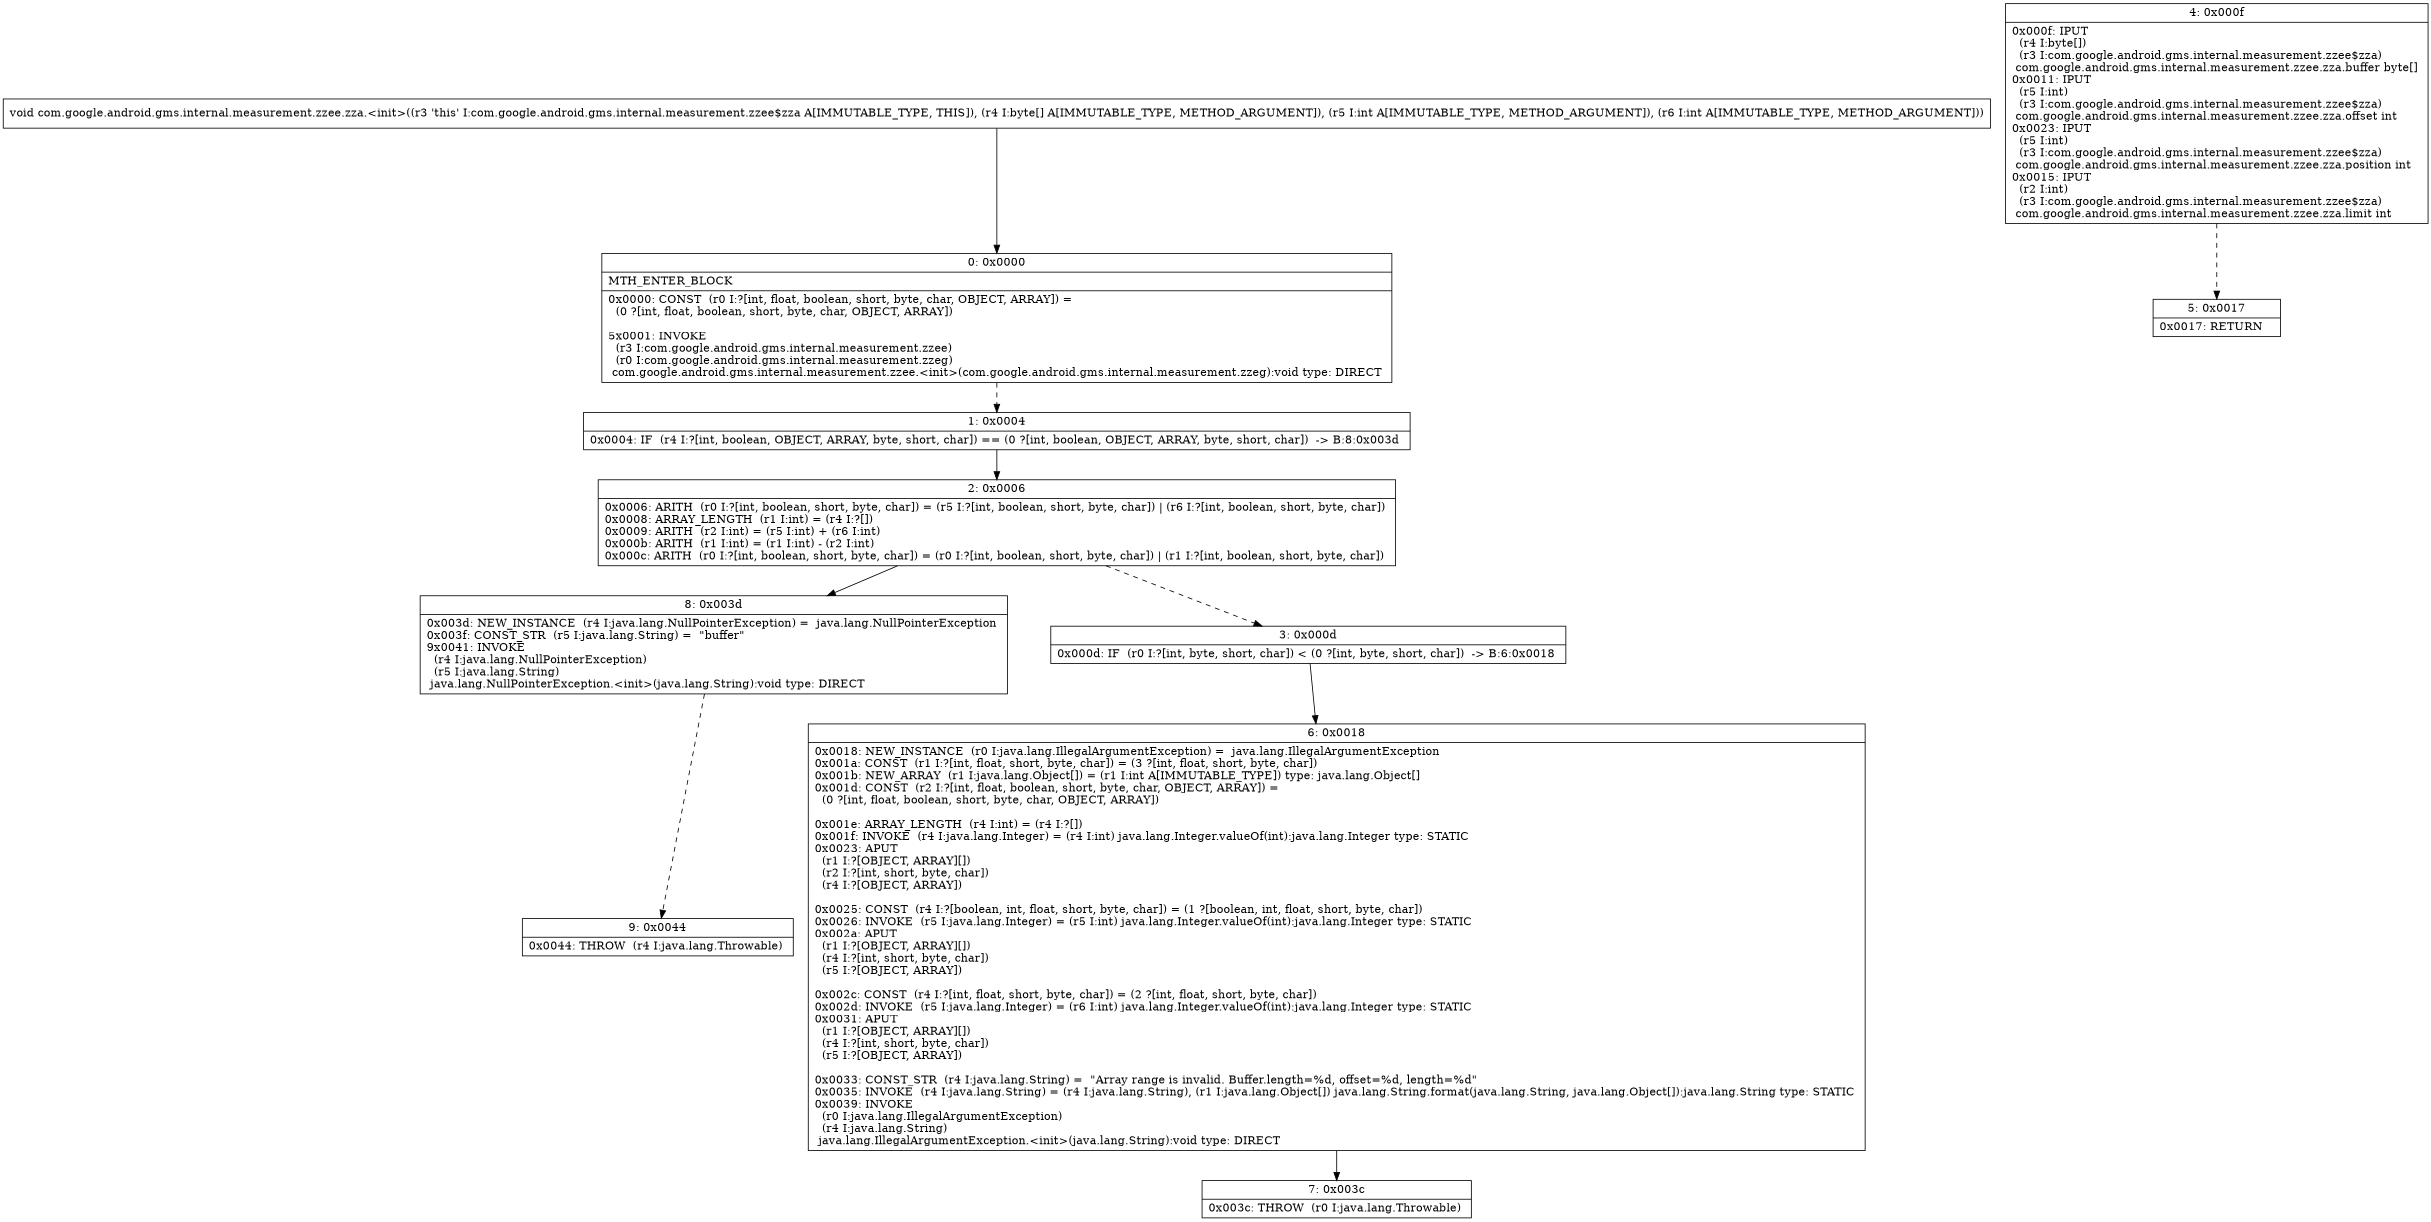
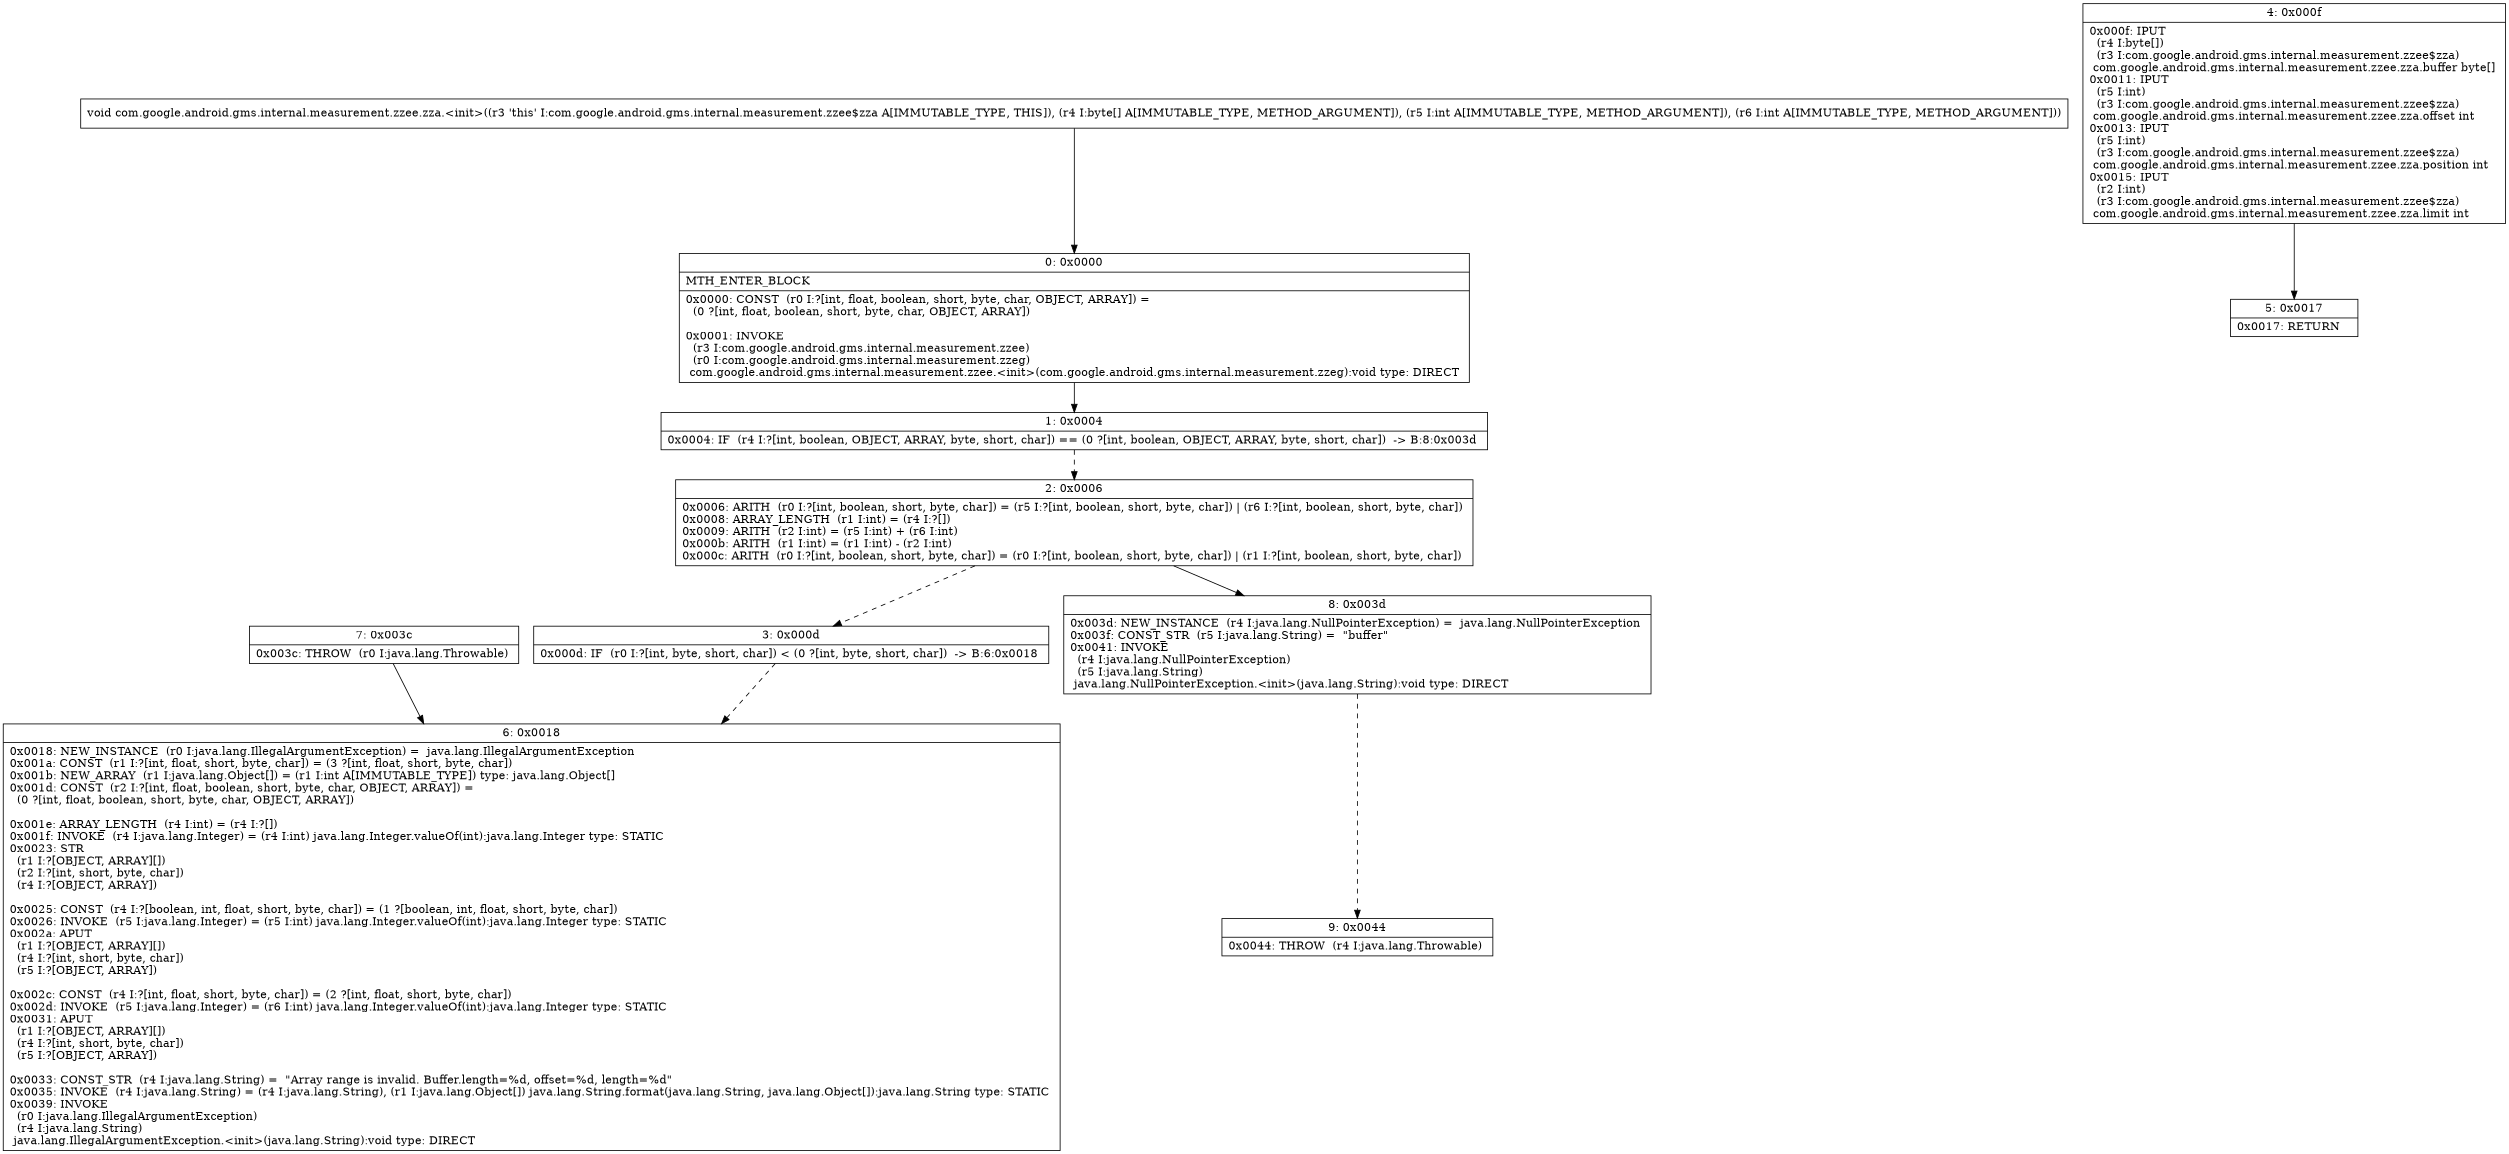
(2055, 129) -> (2133, 129)
(2217, 257) -> (2294, 257)
(661, 336) -> (739, 336)
(997, 393) -> (1074, 393)
(997, 461) -> (1074, 461)
(480, 648) -> (1123, 648)
(1313, 690) -> (751, 691)
(860, 849) -> (51, 849)
(1337, 1161) -> (407, 690)
